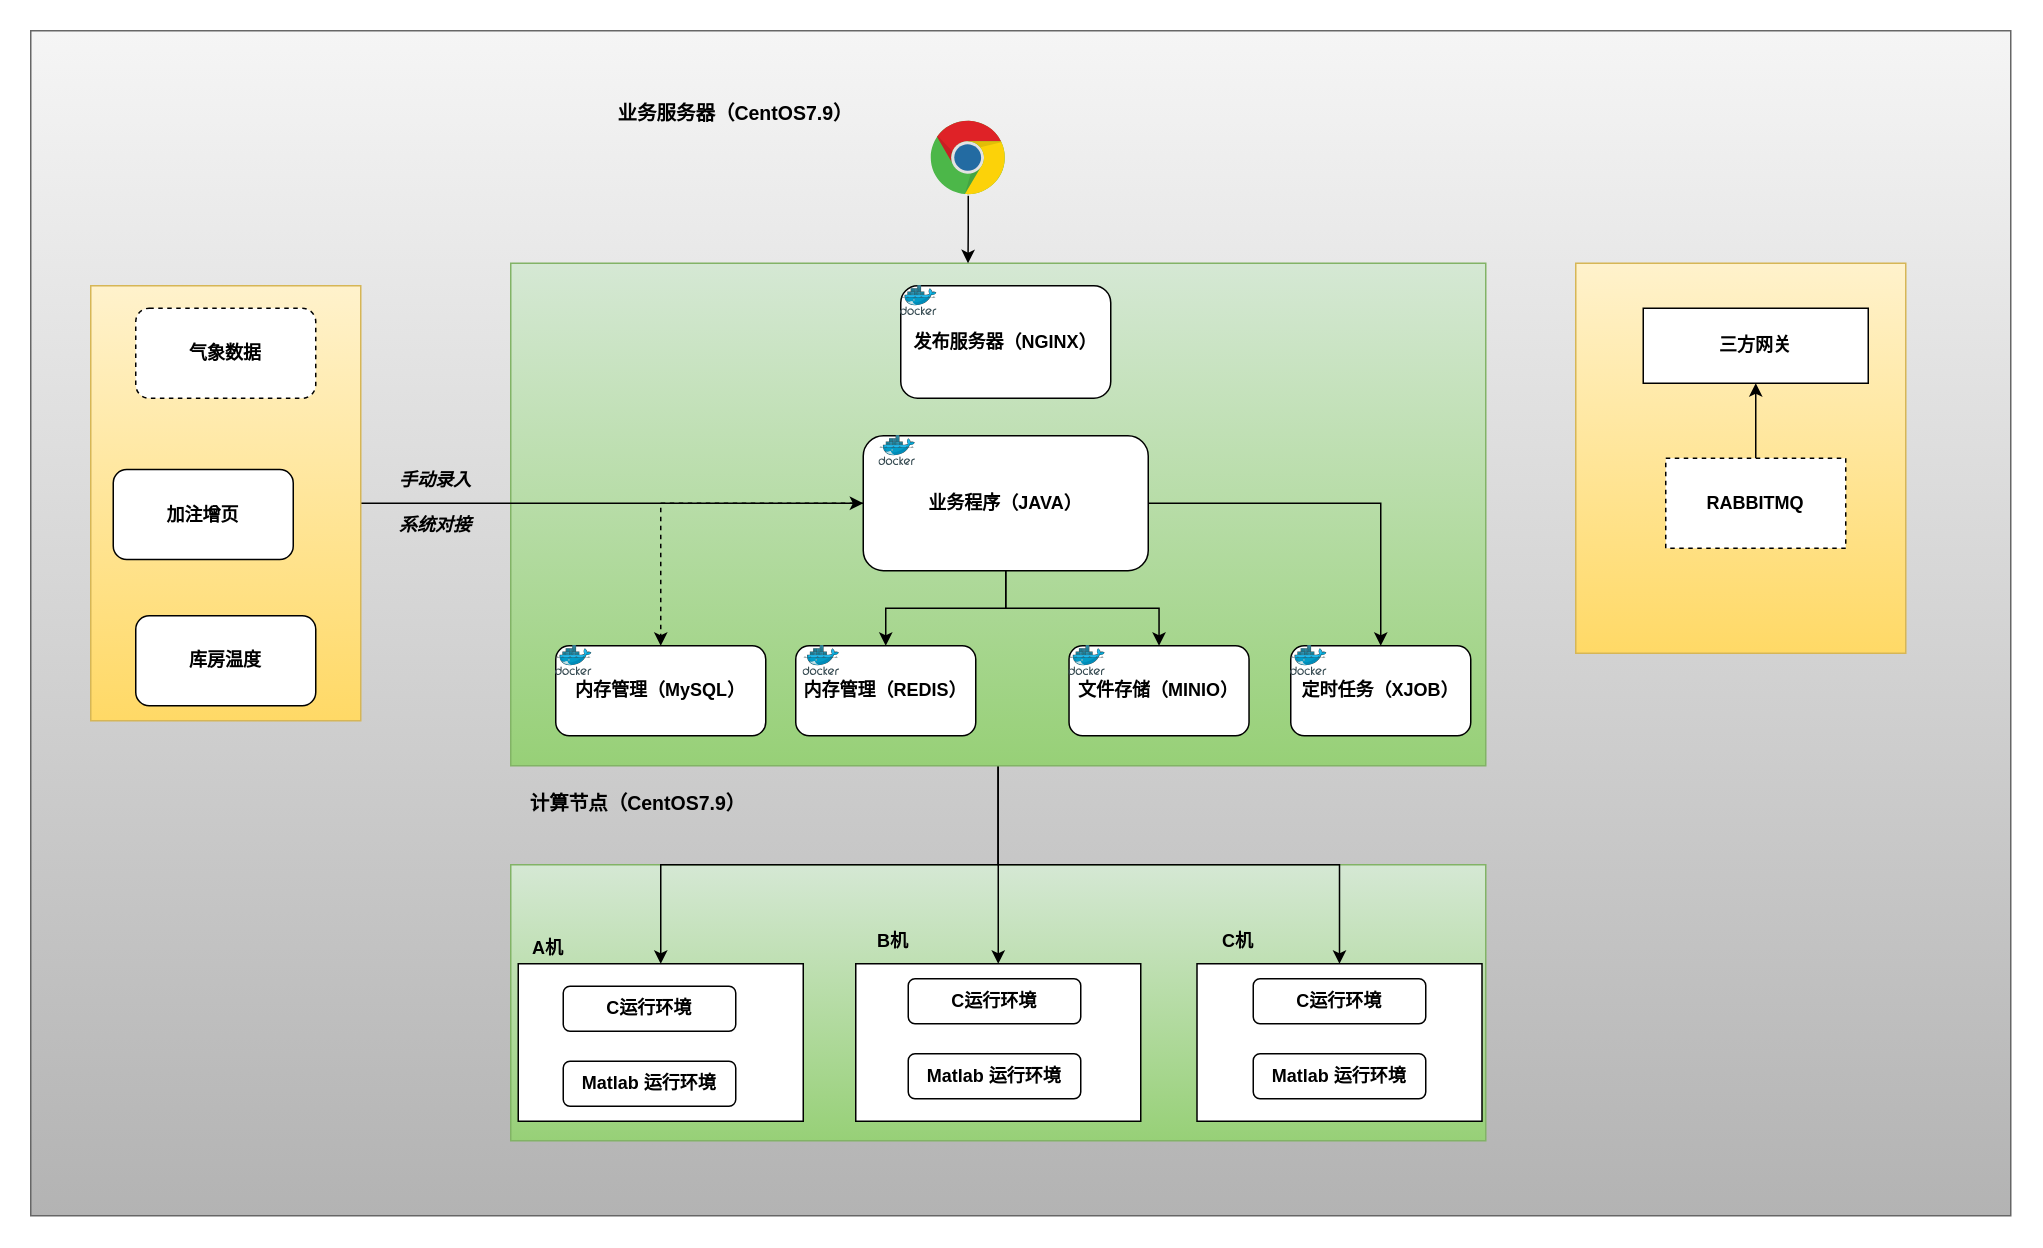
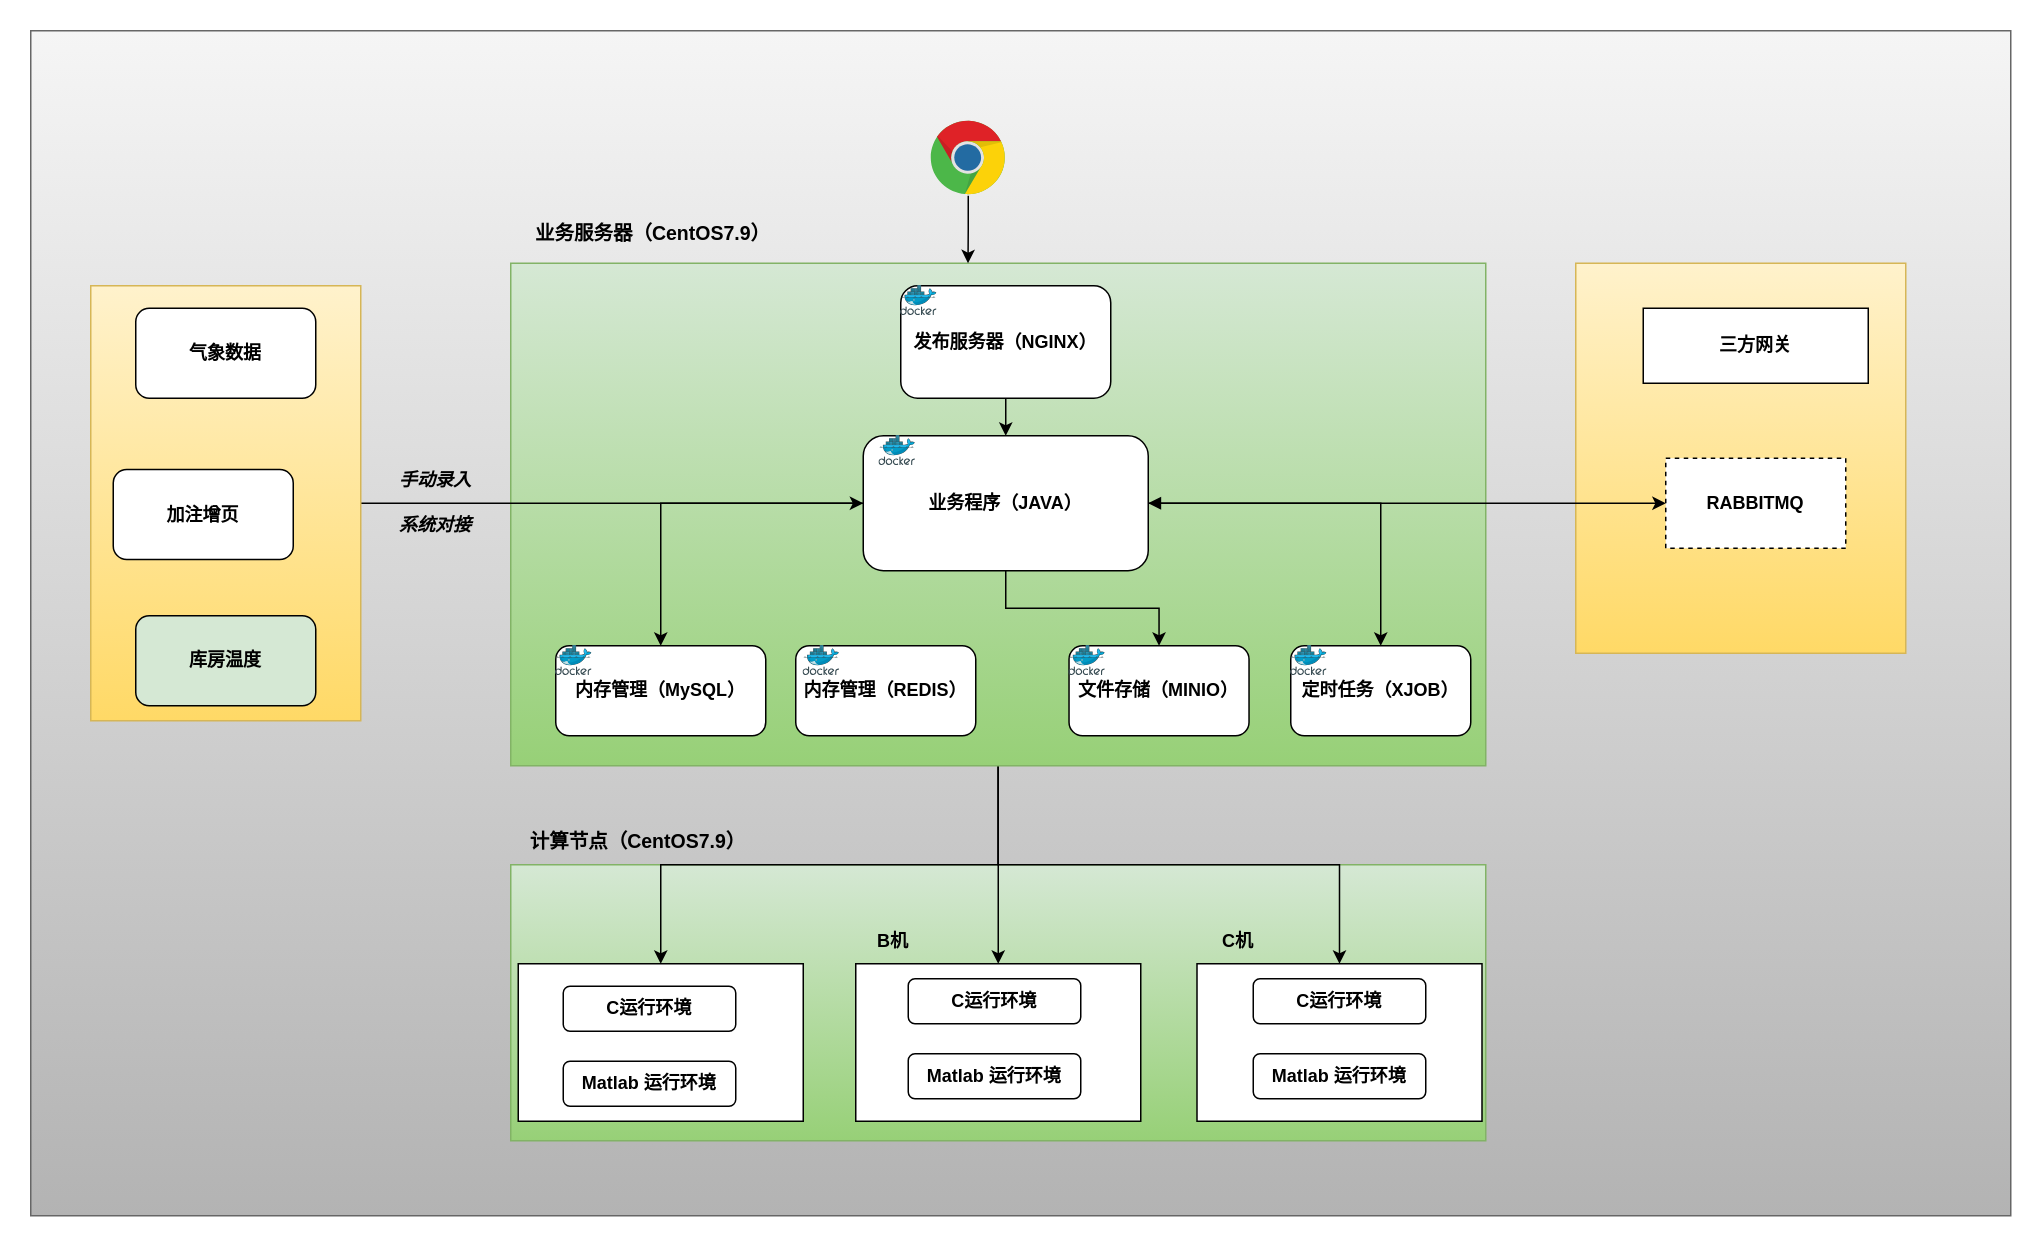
(736, 113) -> (653, 233)
(226, 353) -> (226, 353)
none -> (1006, 422)
(1756, 426) -> none
none -> (1519, 503)
(661, 571) -> (661, 571)
(931, 608) -> none
(226, 661) -> (226, 661)
(638, 803) -> (638, 841)
(548, 949) -> none
